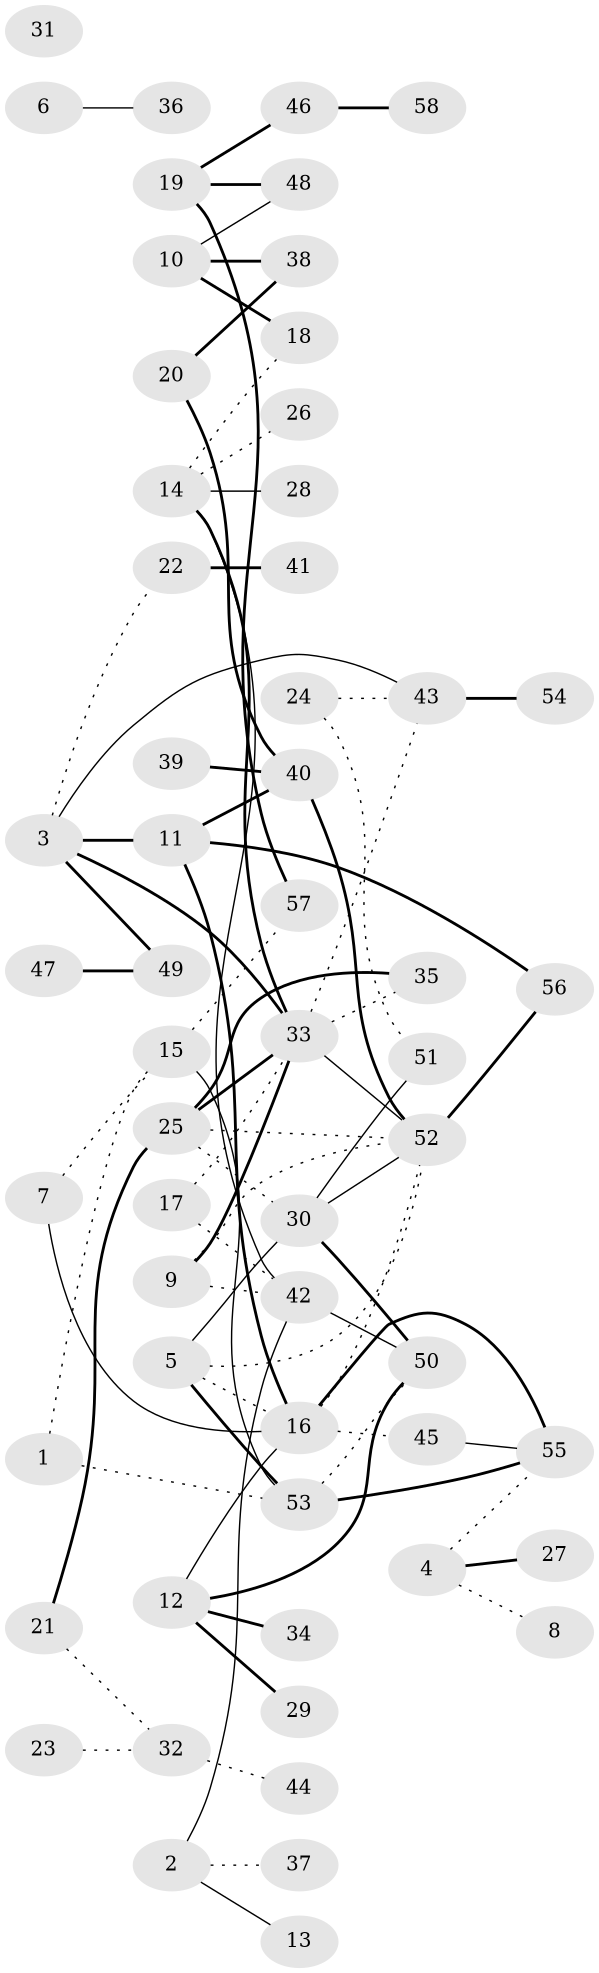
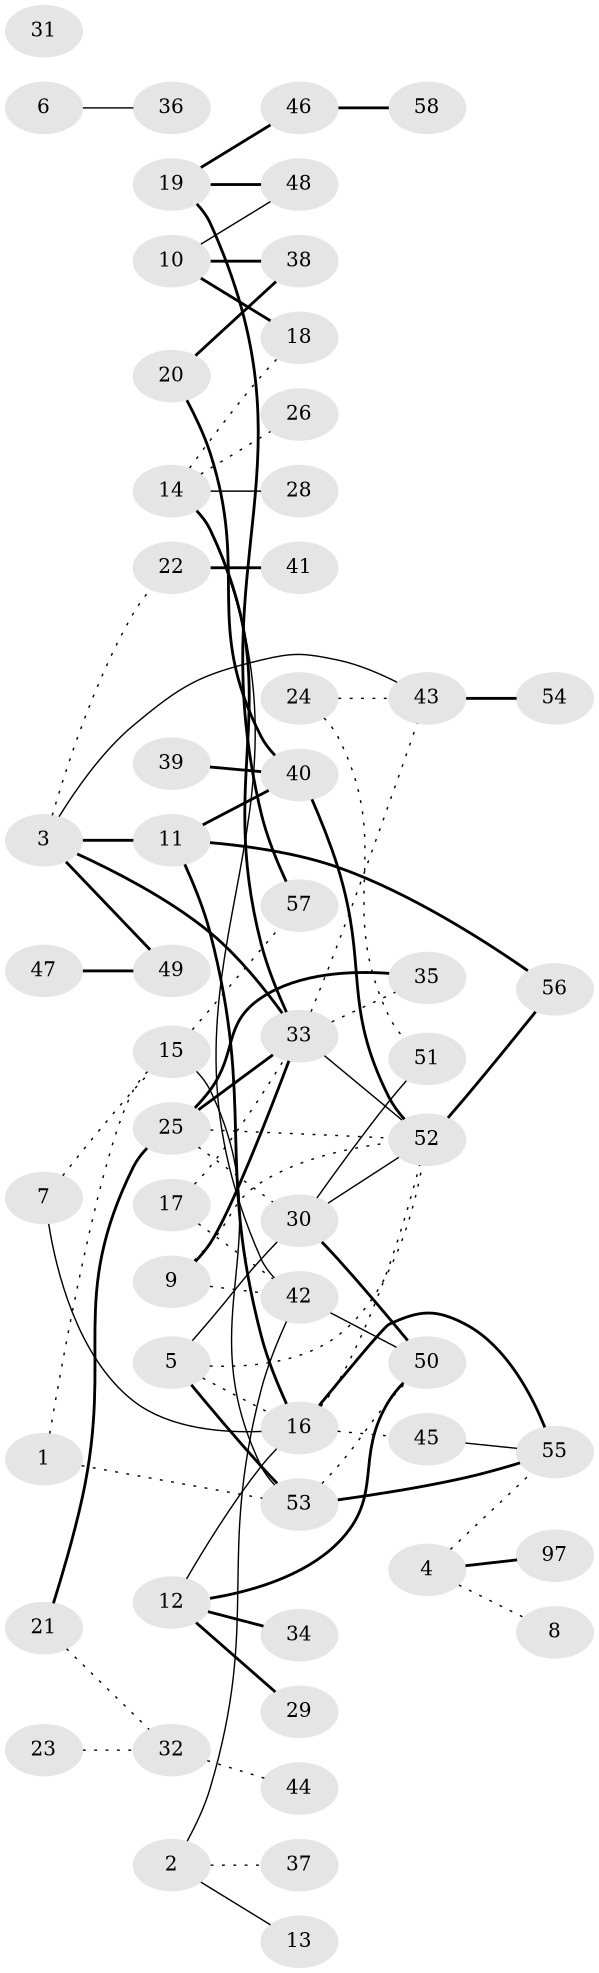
(555, 1556) -> (555, 1556)
